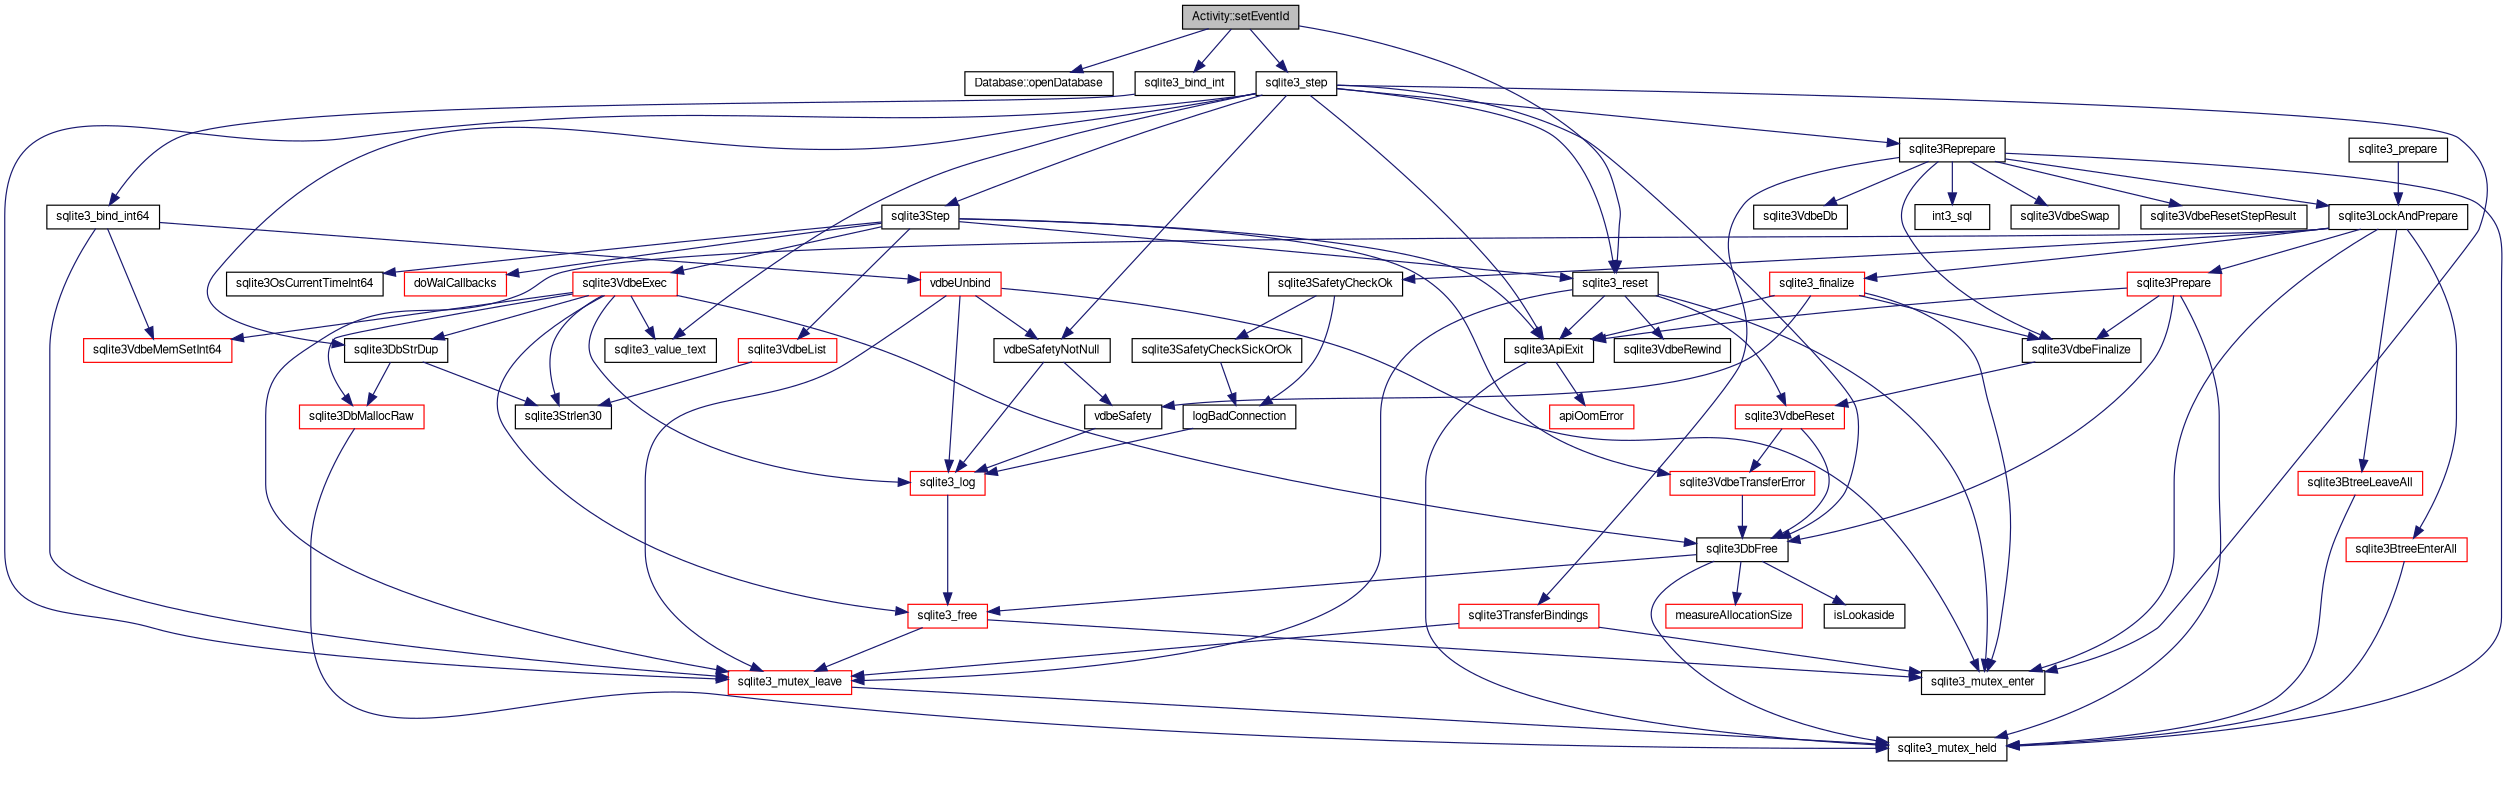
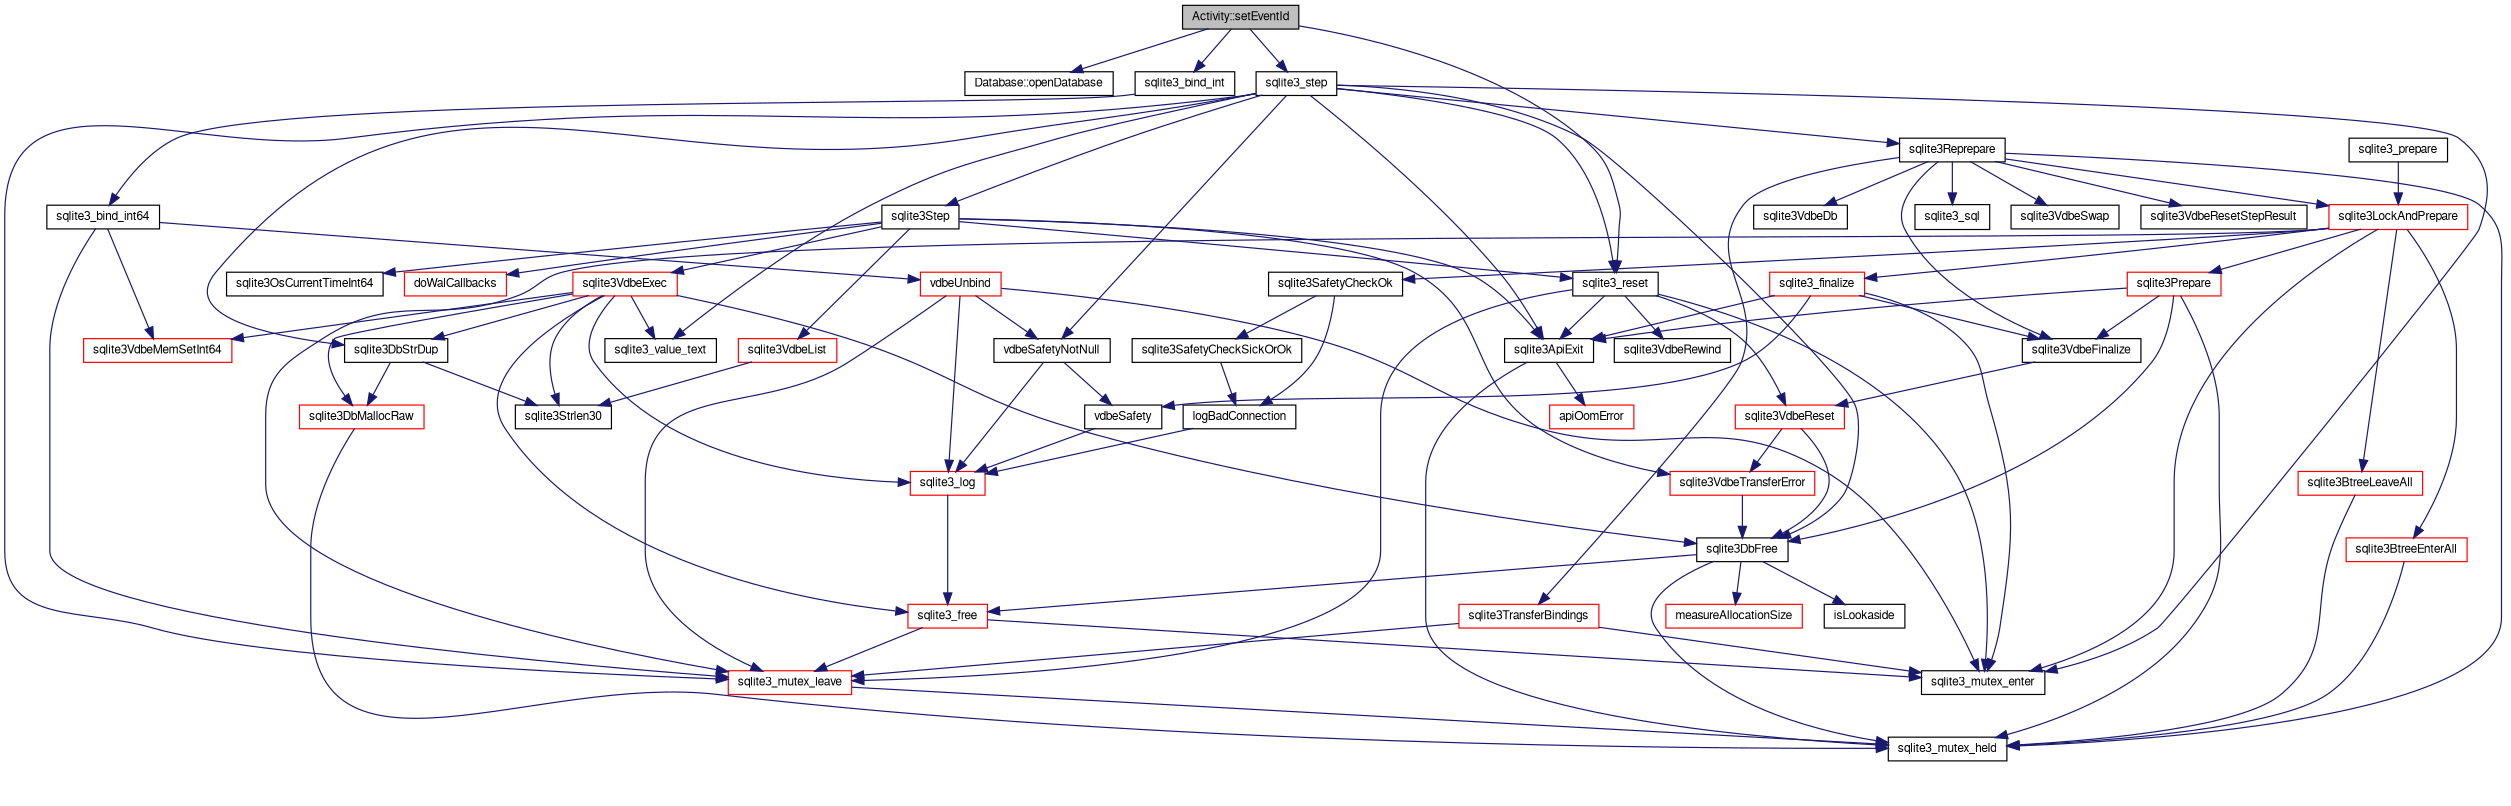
(1952, 217) -> (1952, 217)
(2398, 217) -> (2398, 217)
